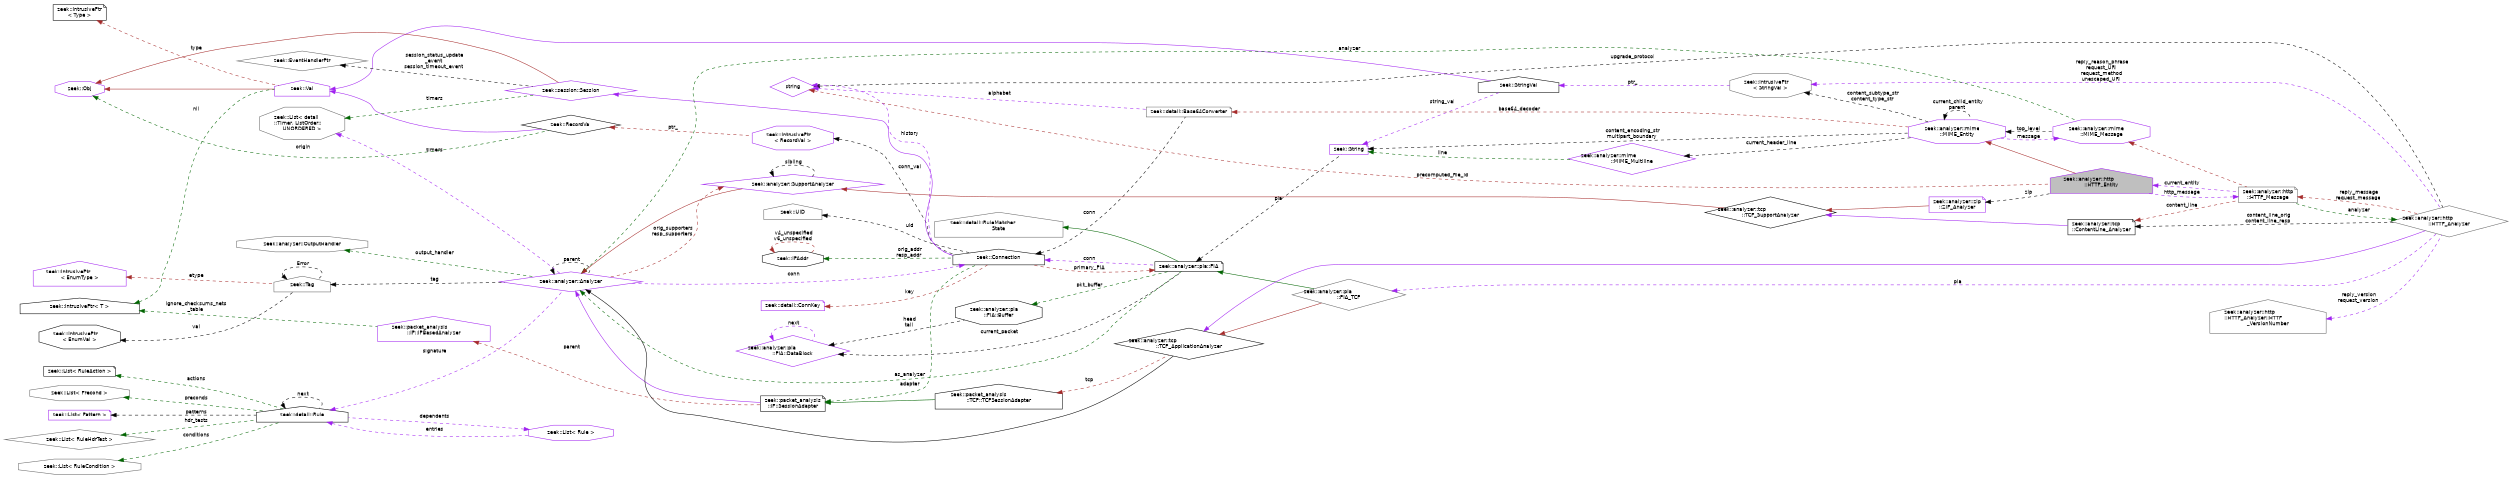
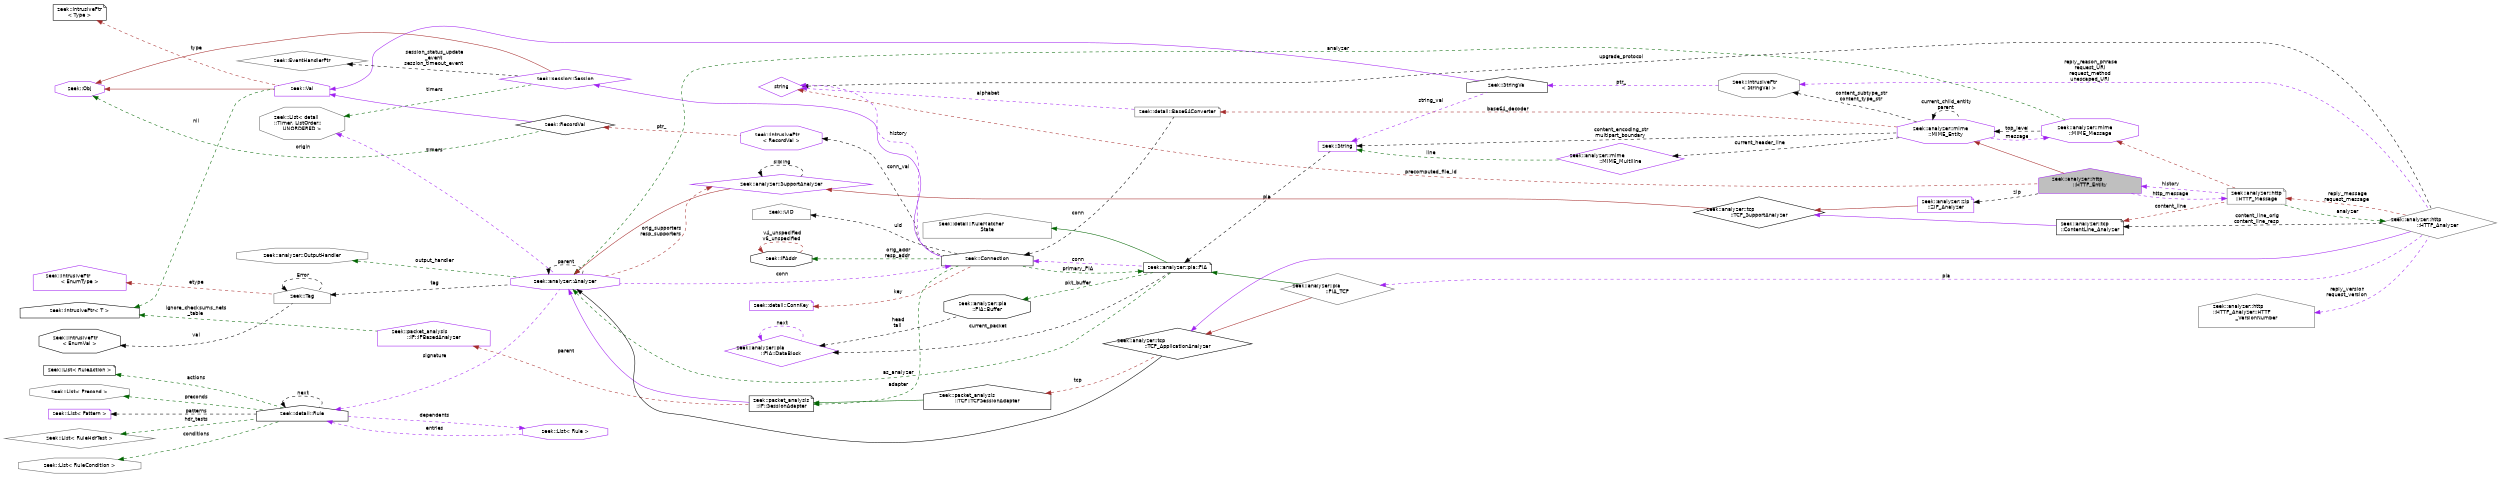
(2181, 183) -> (2170, 184)
(1090, 272) -> (1079, 273)
(571, 282) -> (565, 282)
